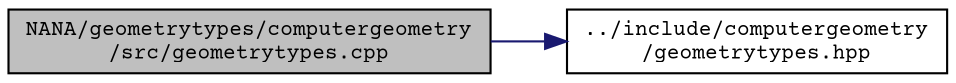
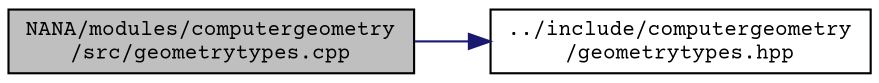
(250, 41) -> (211, 41)
